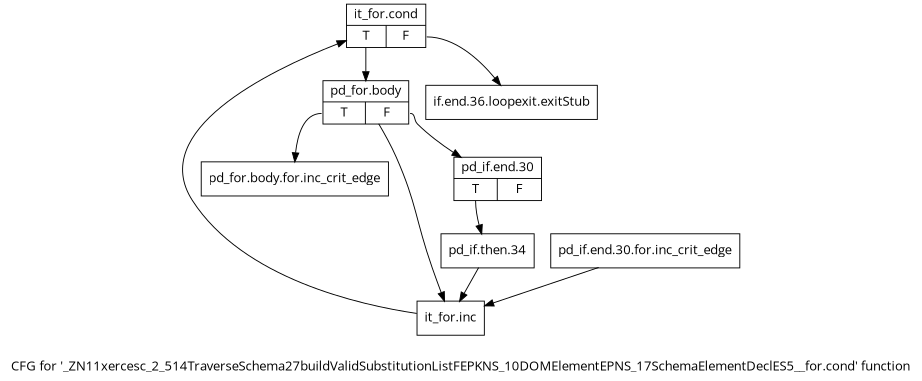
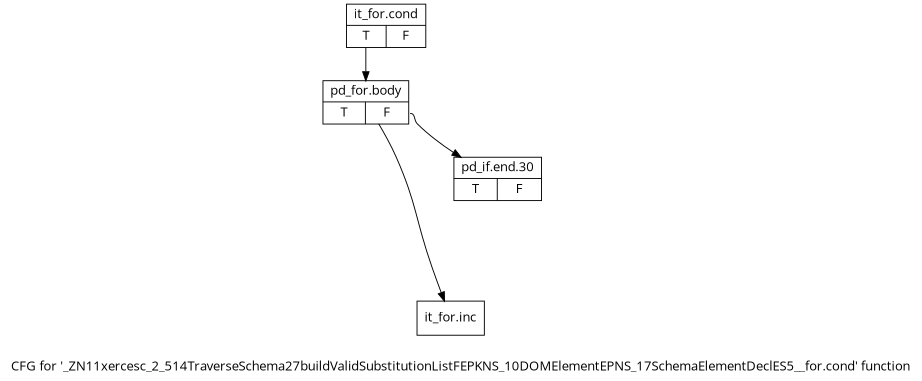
(512, 102) -> none
(295, 179) -> none
(198, 207) -> none
(488, 251) -> none
(645, 251) -> none
